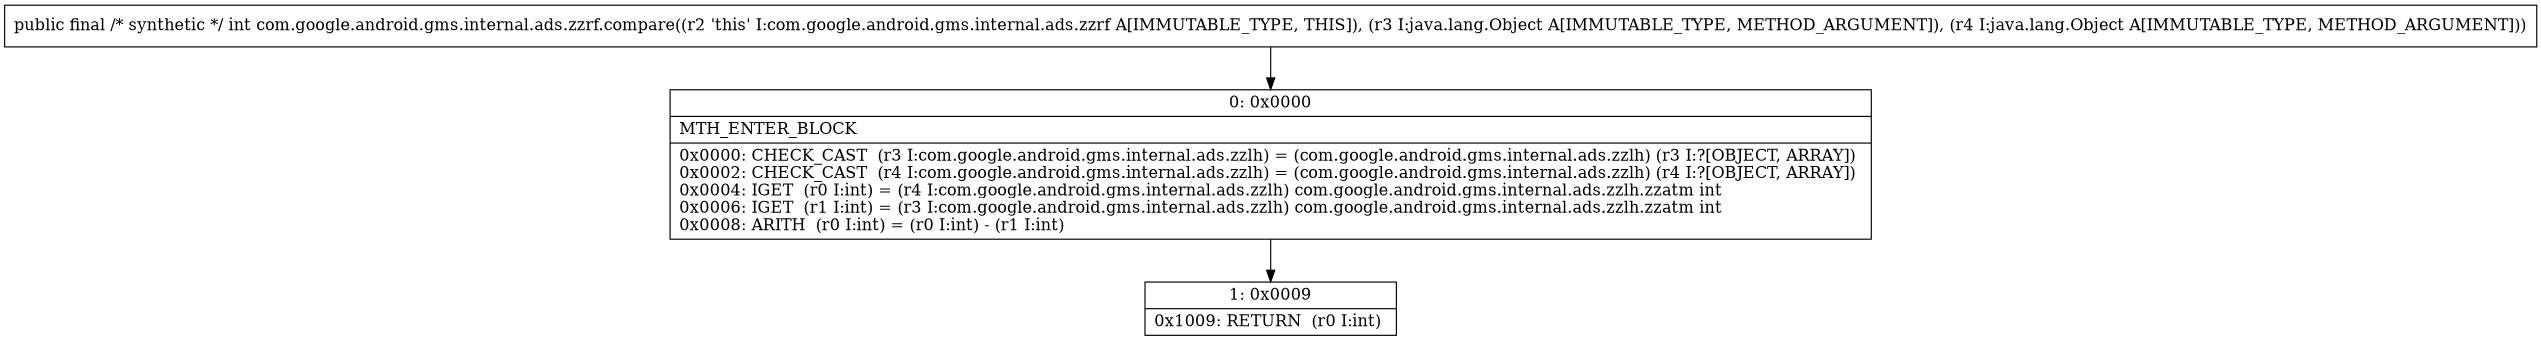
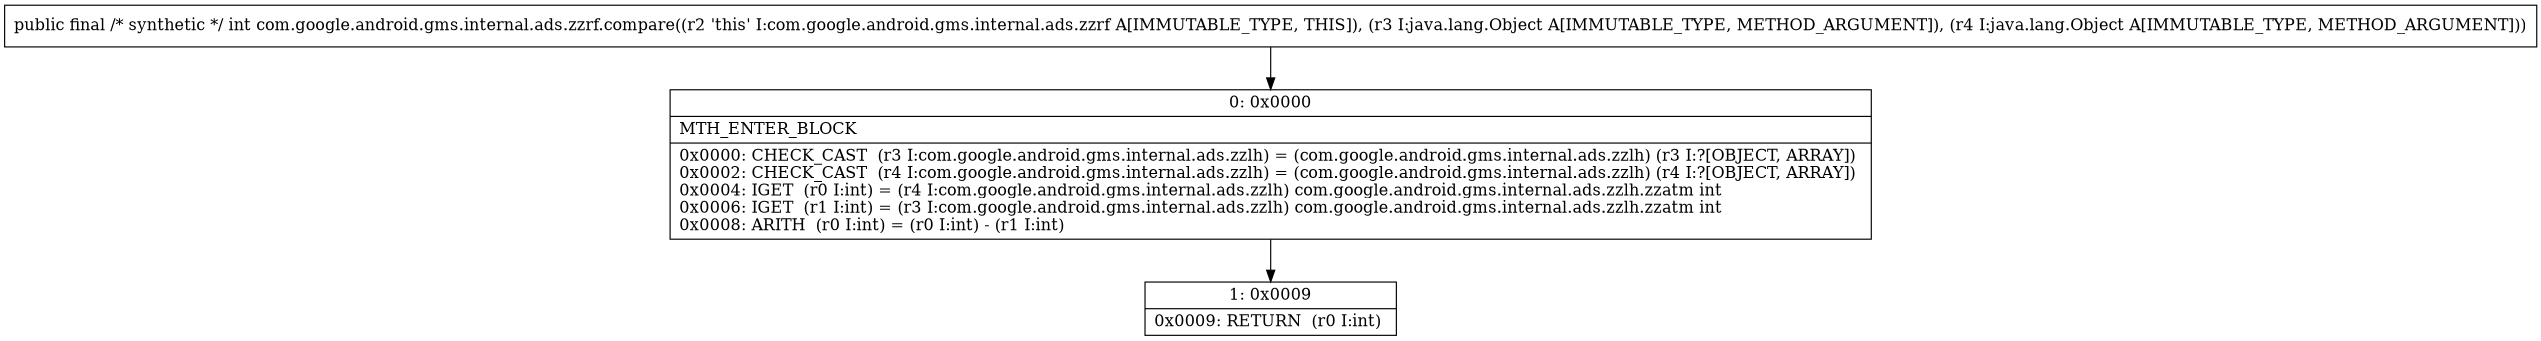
(1271, 321) -> (1271, 321)
